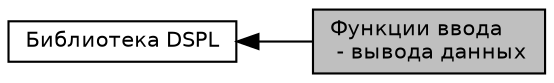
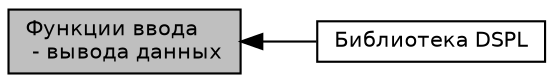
(285, 42) -> (290, 42)
